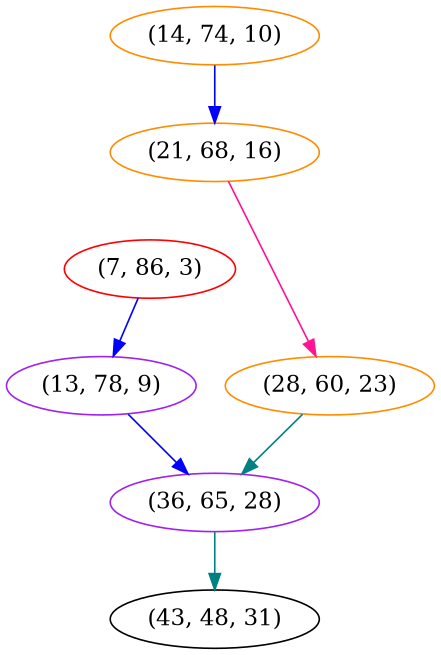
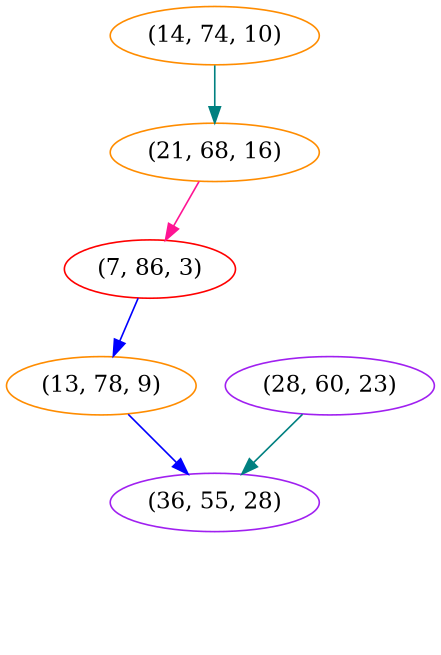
(215, 86) -> (215, 86)
(268, 261) -> (186, 204)
(101, 386) -> (101, 386)
(330, 386) -> (330, 386)
(215, 502) -> (215, 502)
(215, 619) -> none
